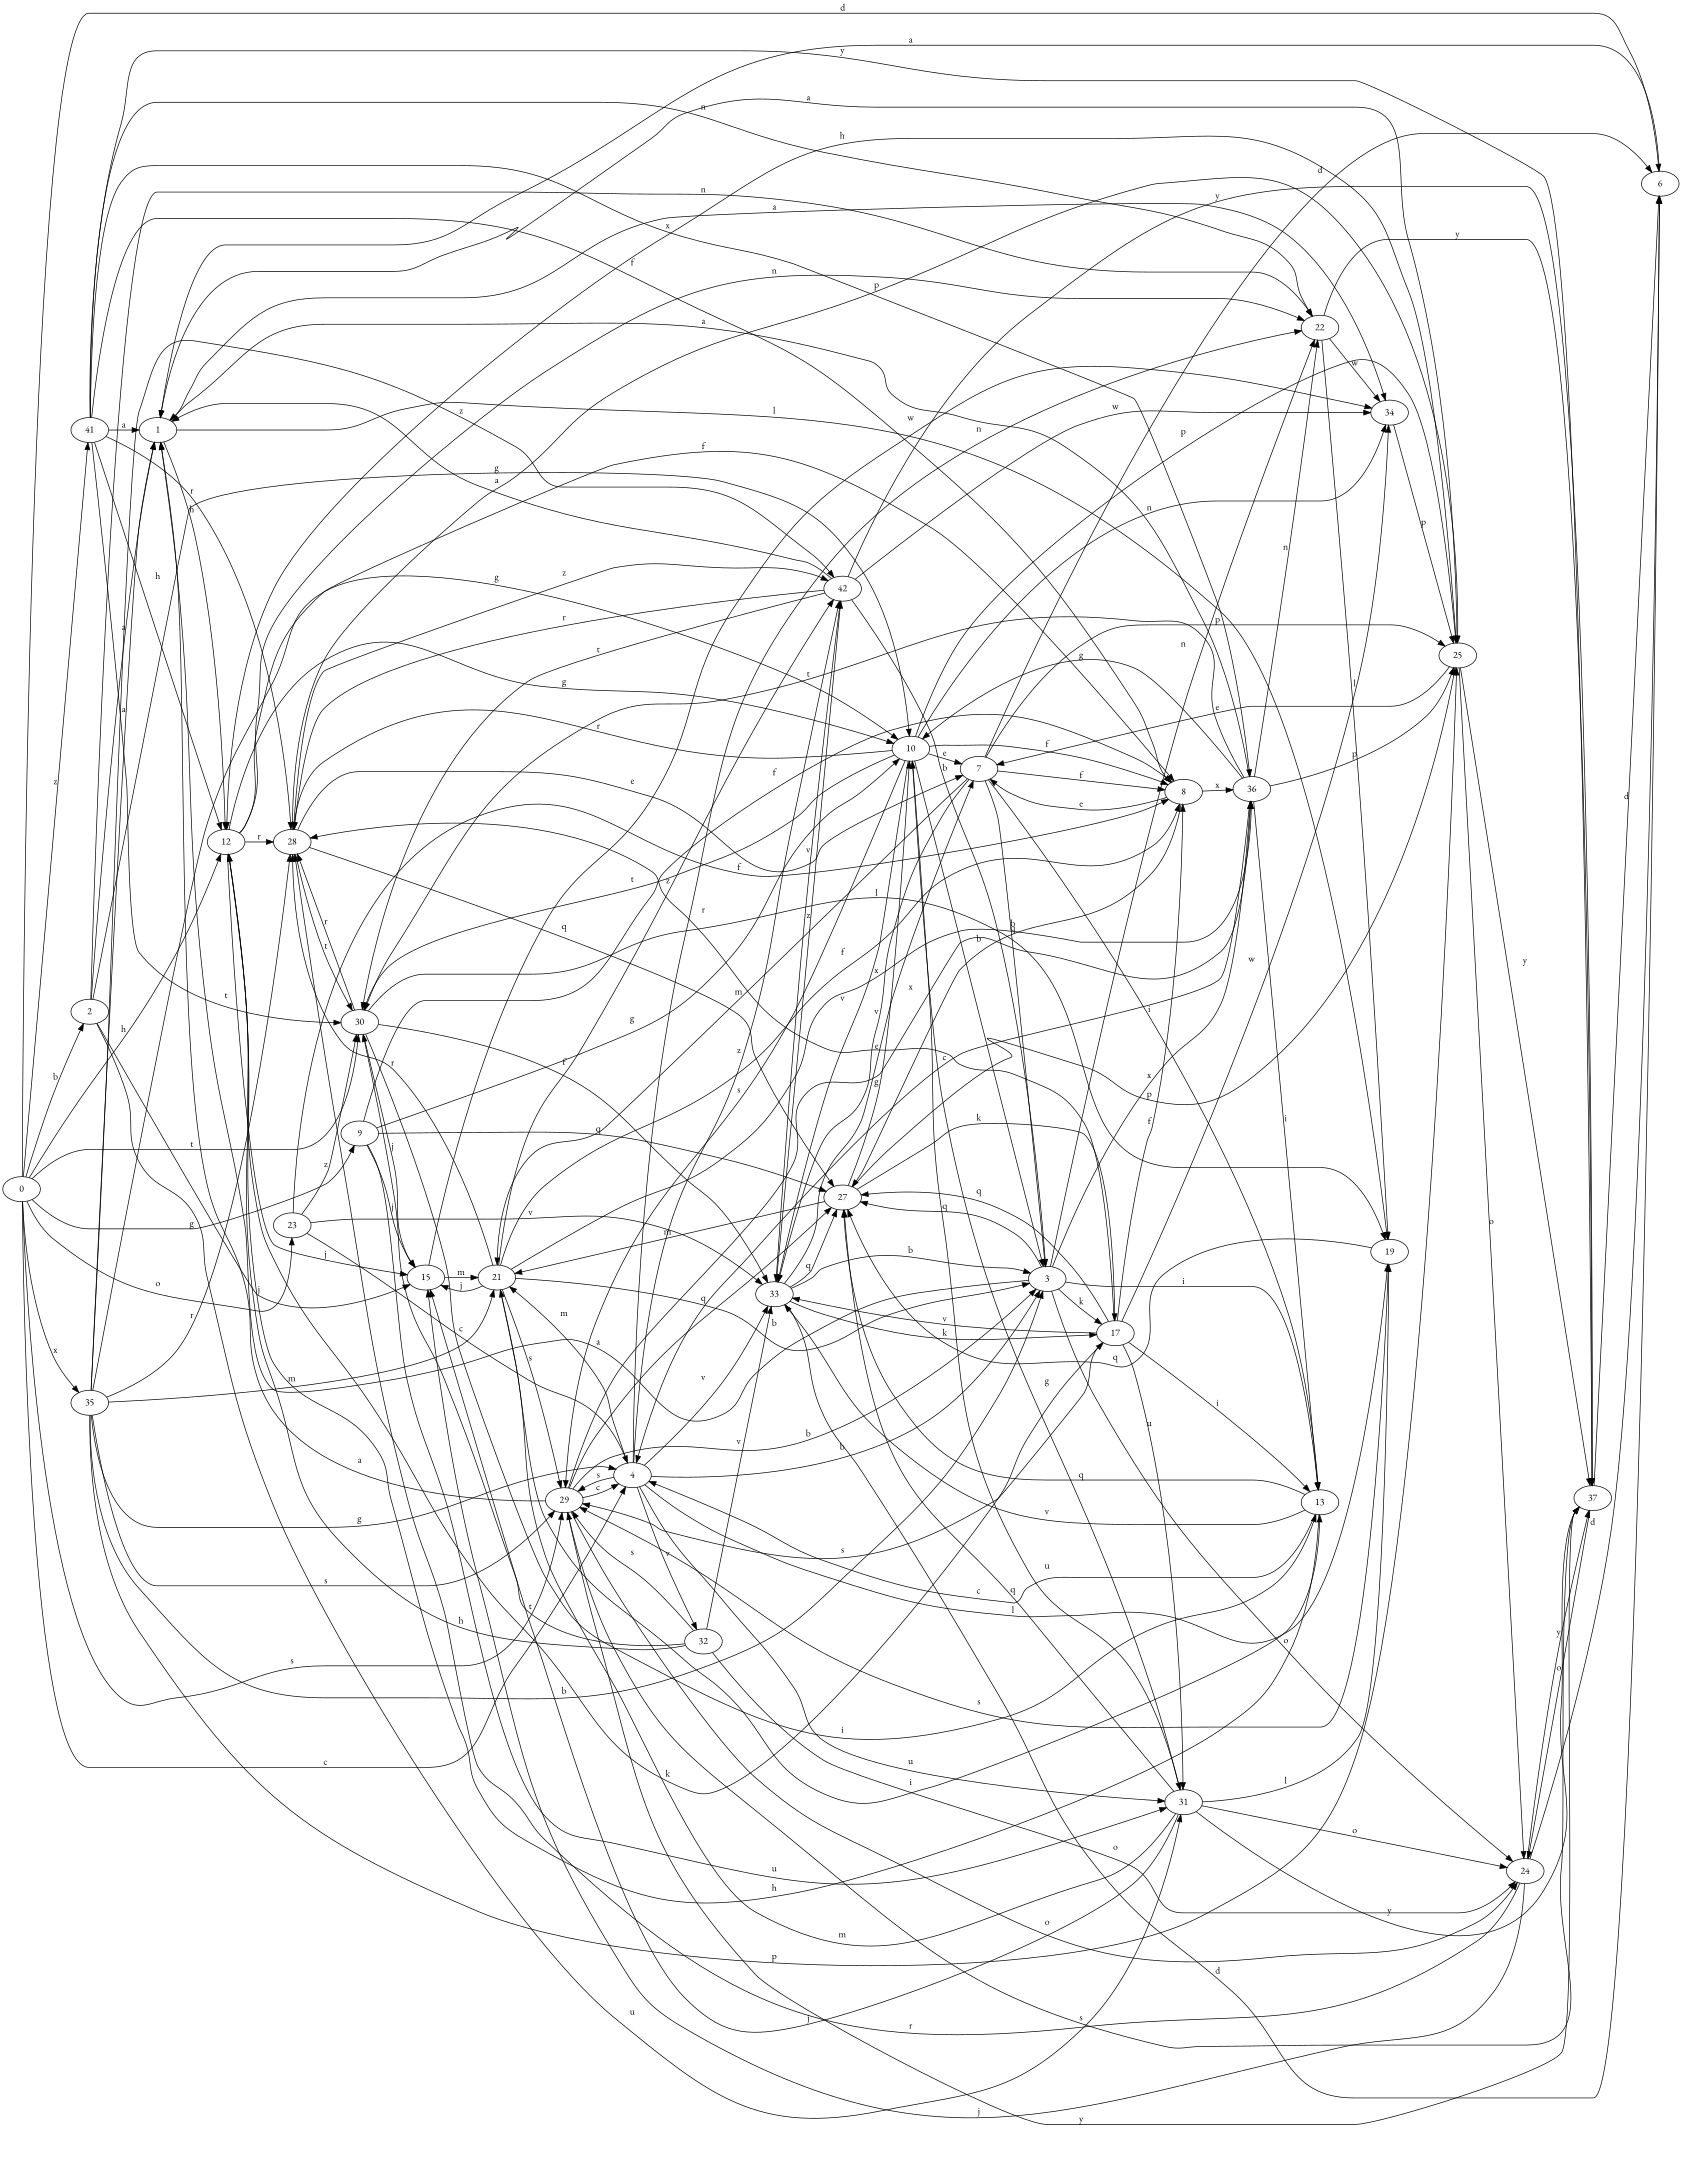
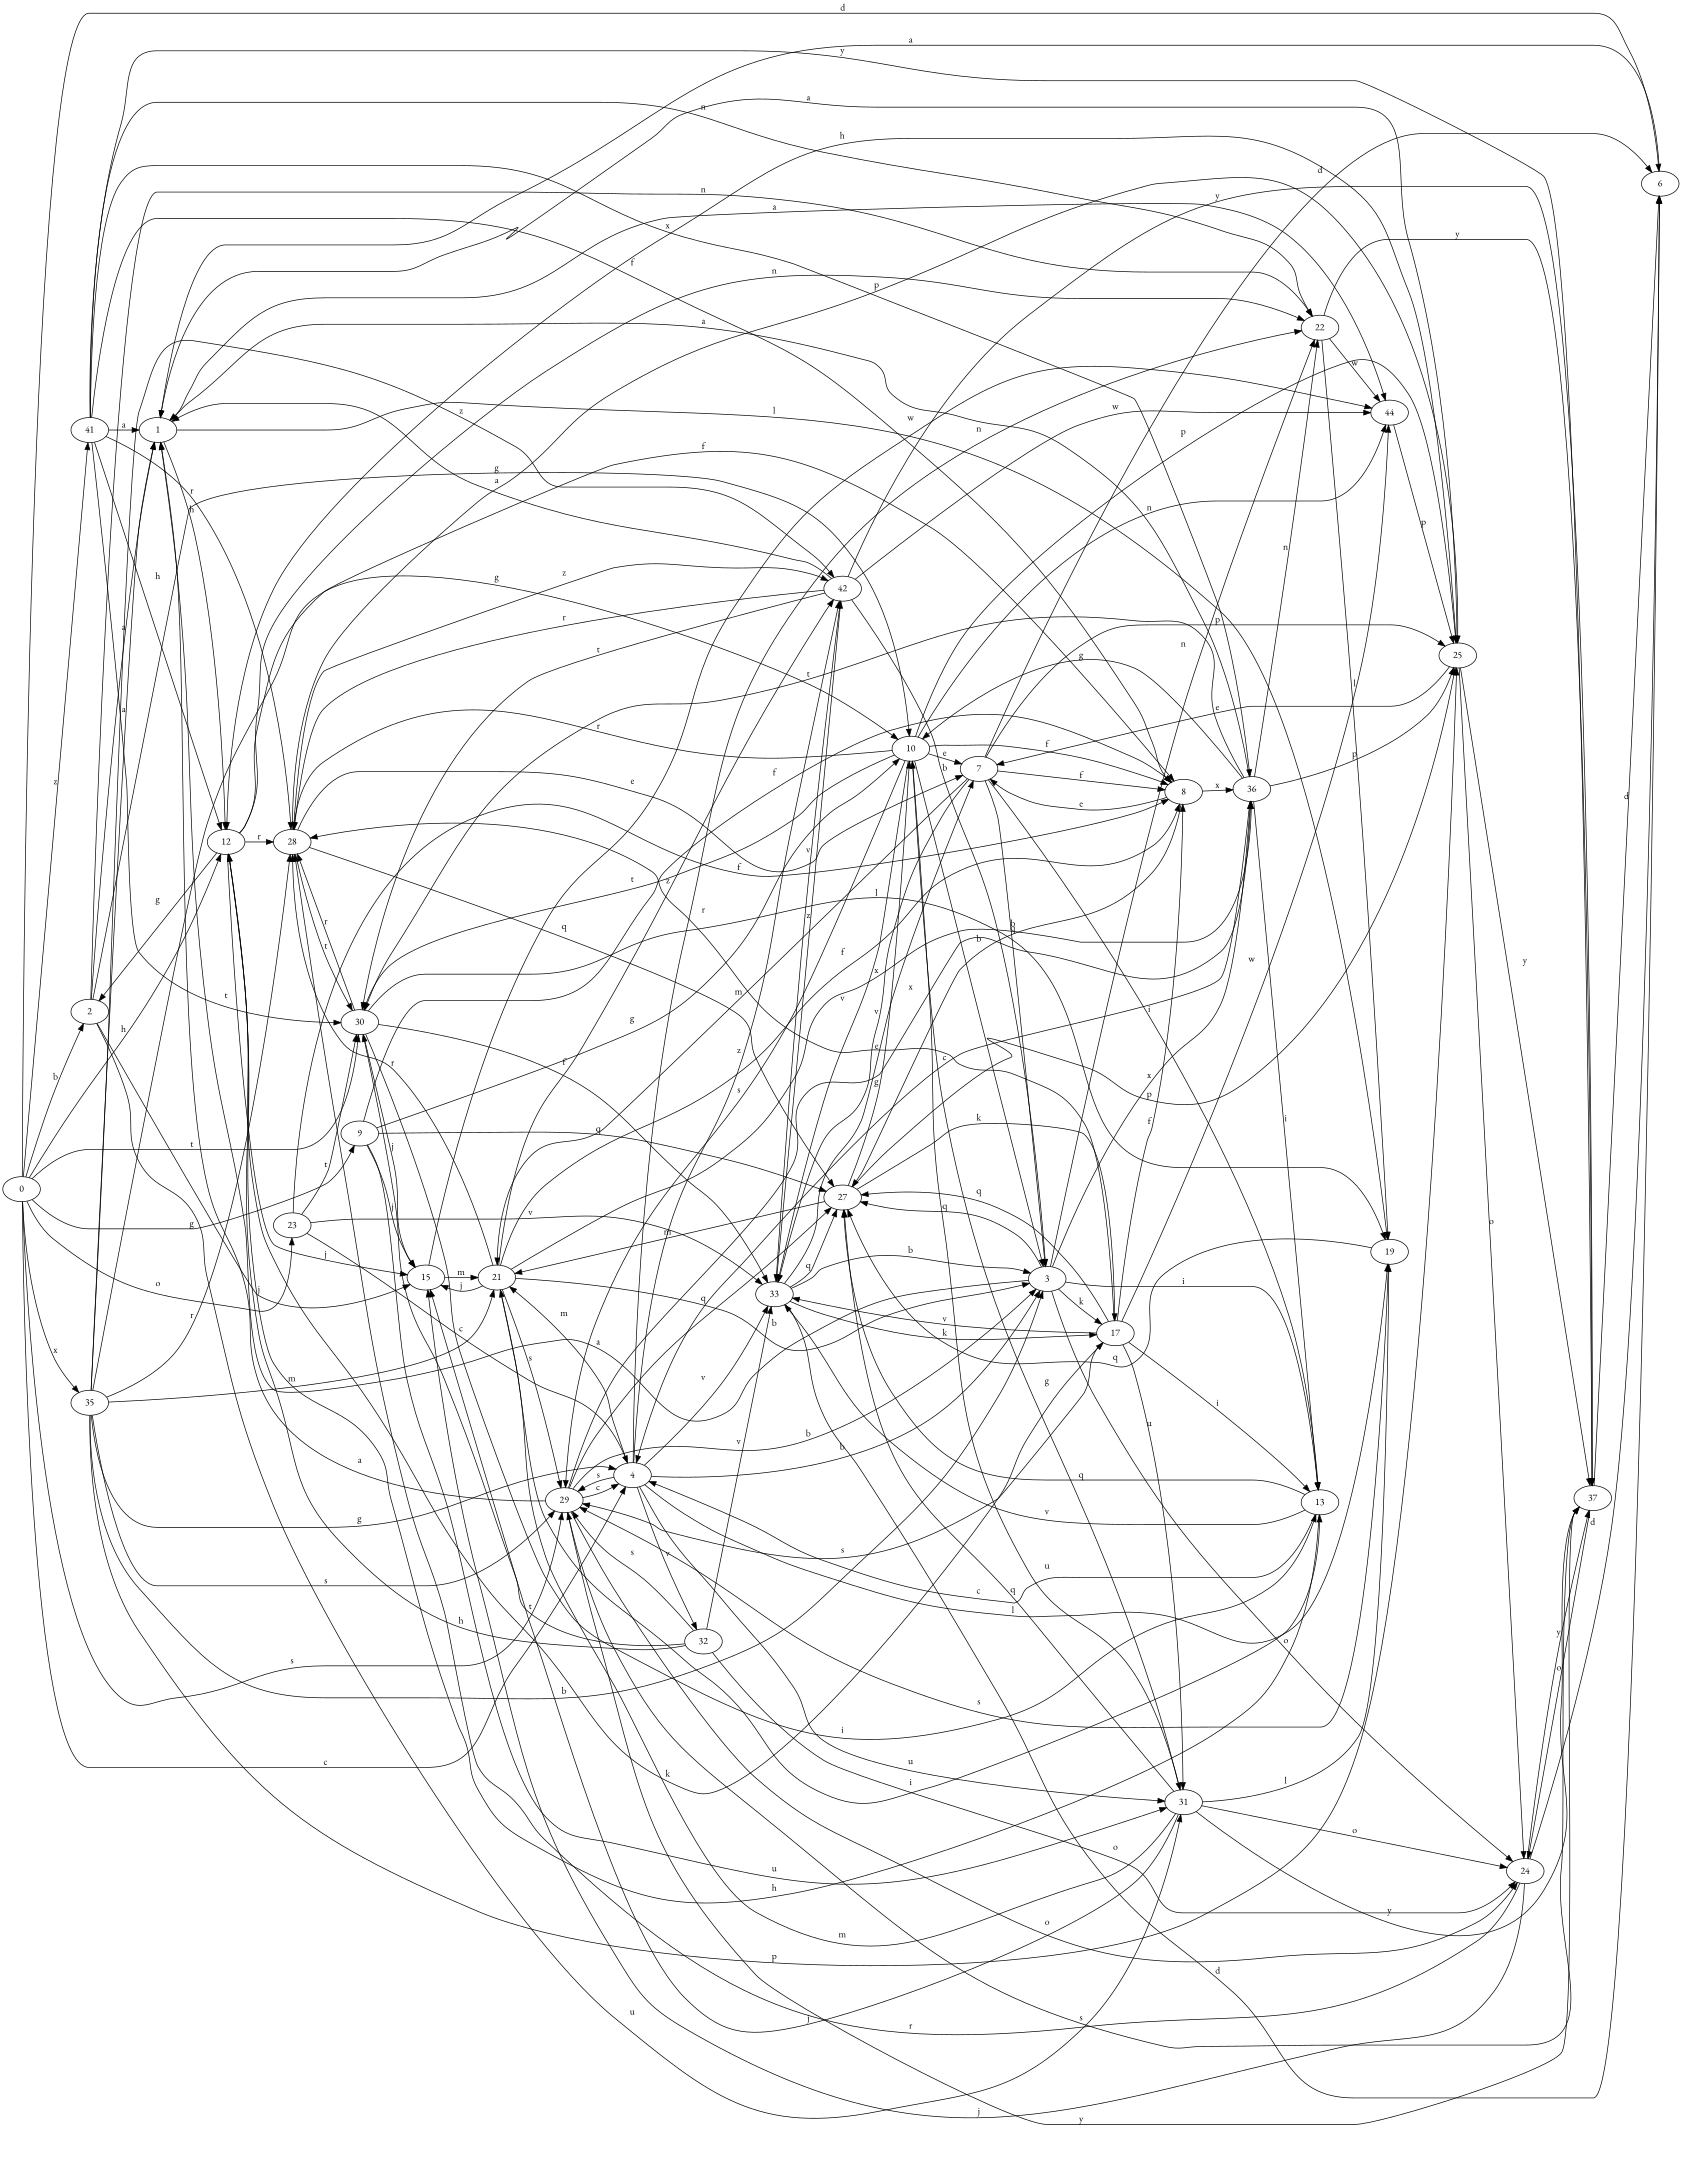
(1390, 413) -> (1390, 413)
(505, 679) -> (160, 924)
(326, 1164) -> (326, 1164)
